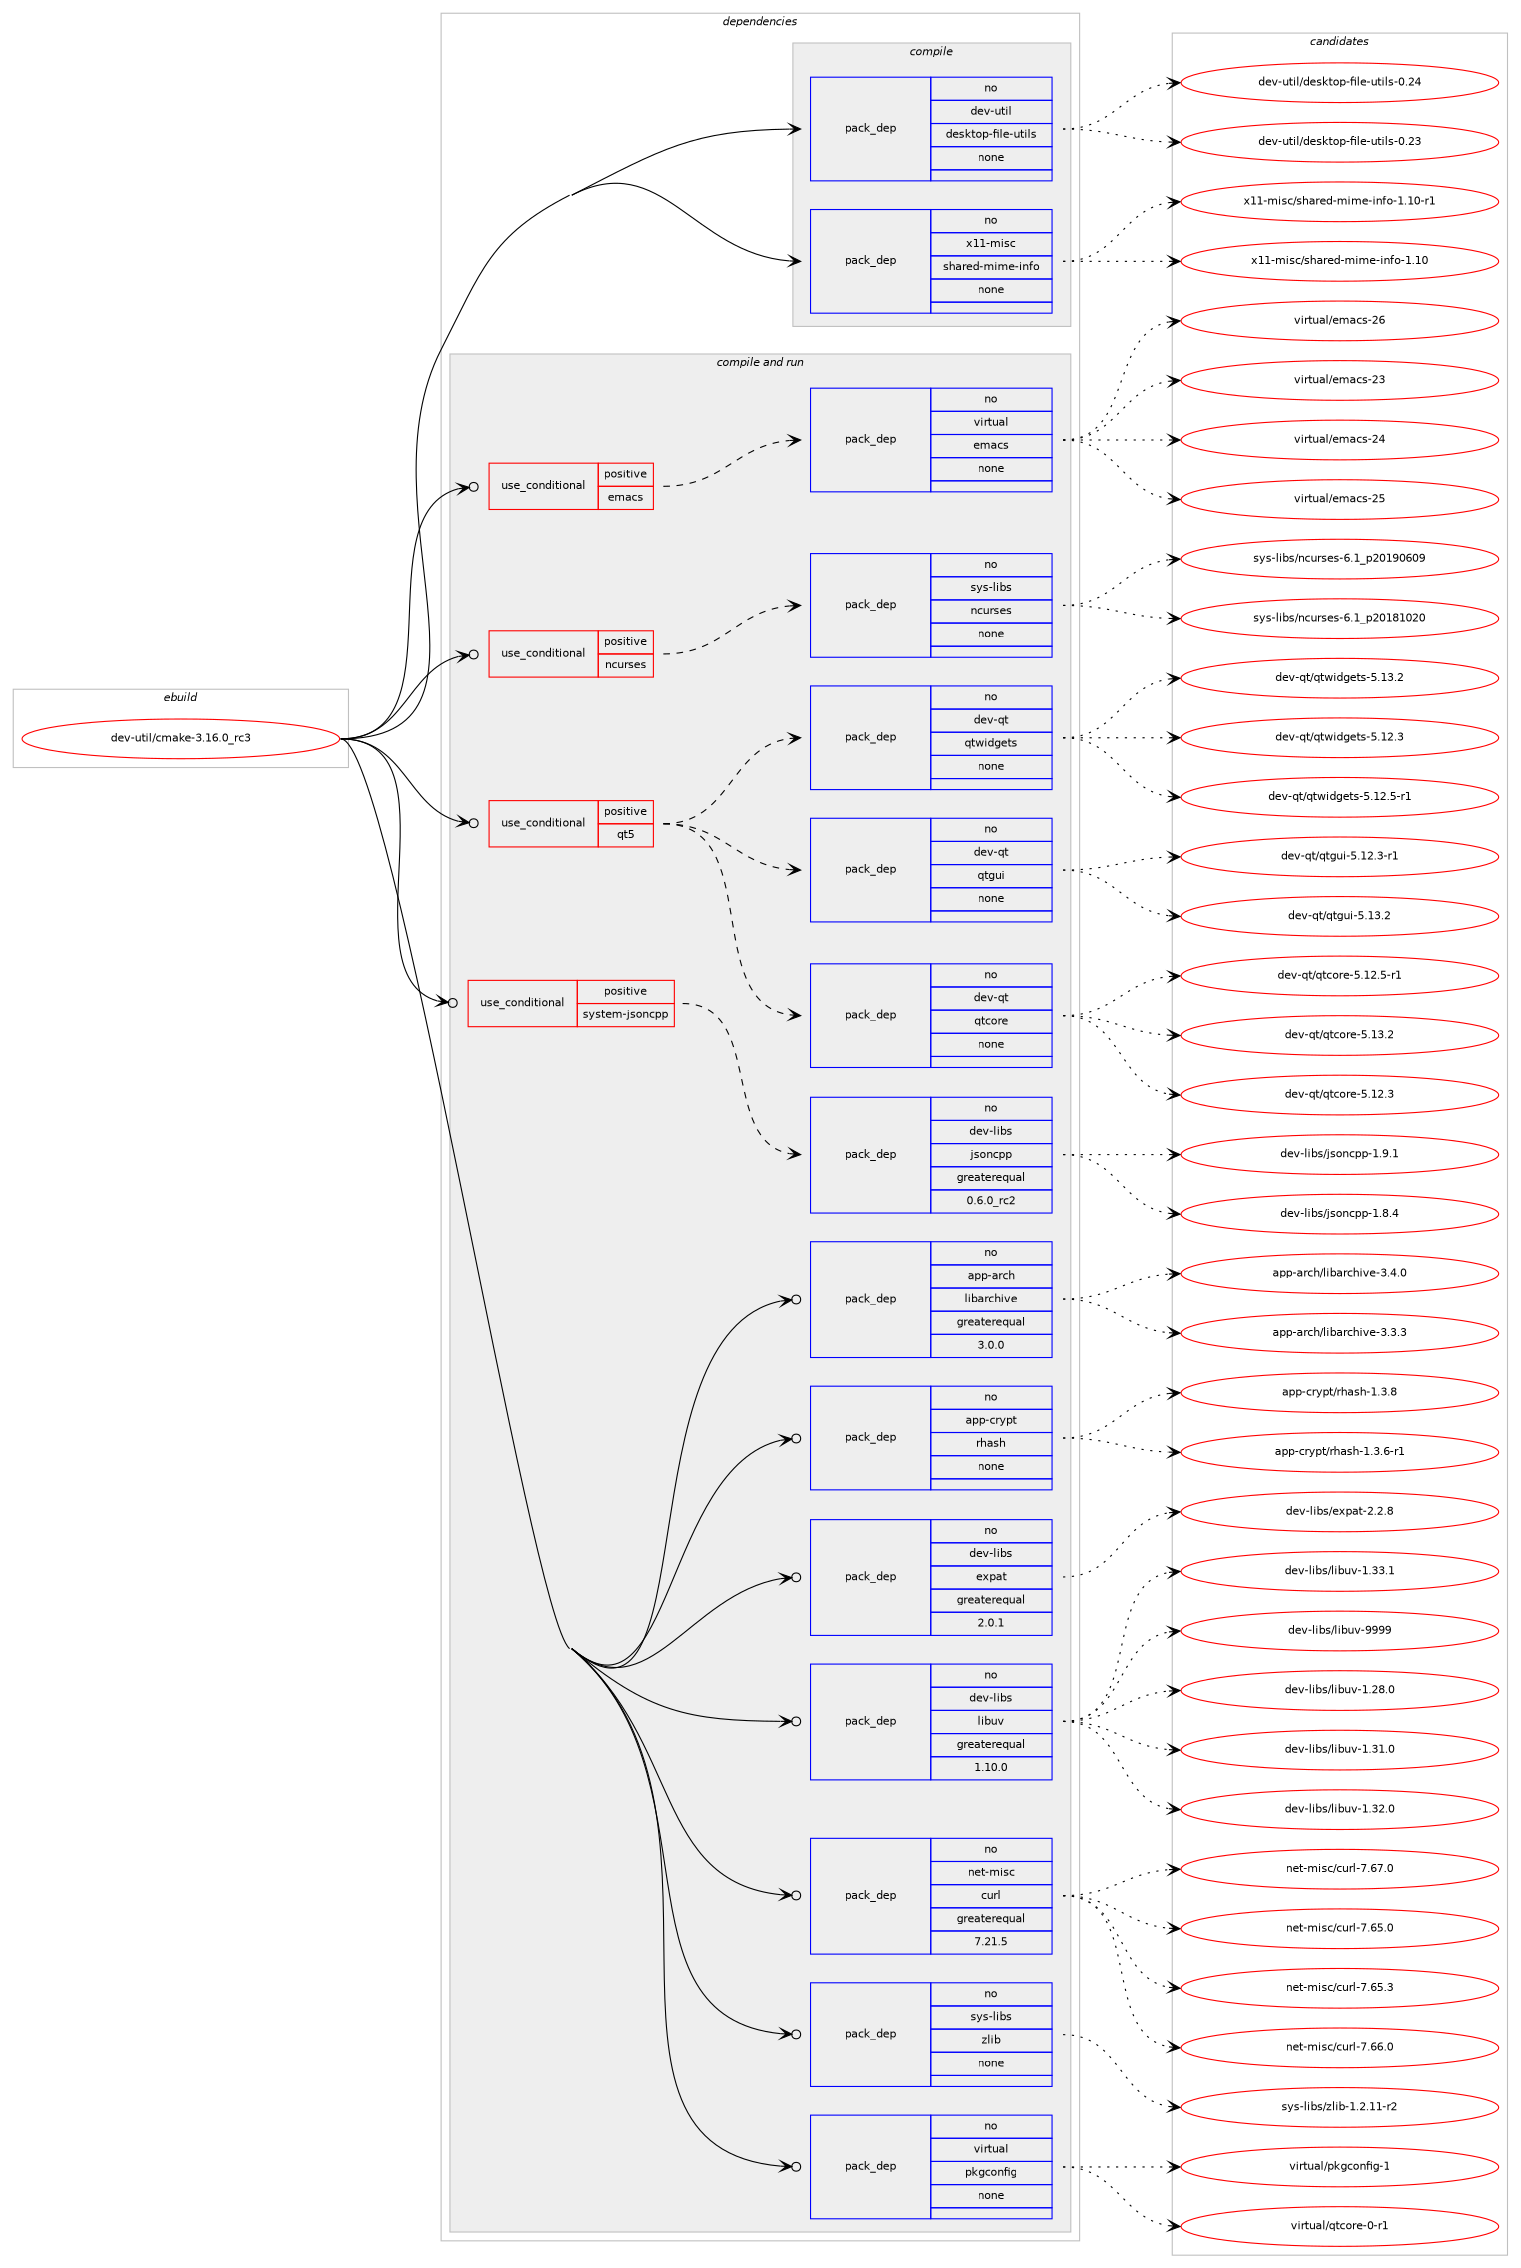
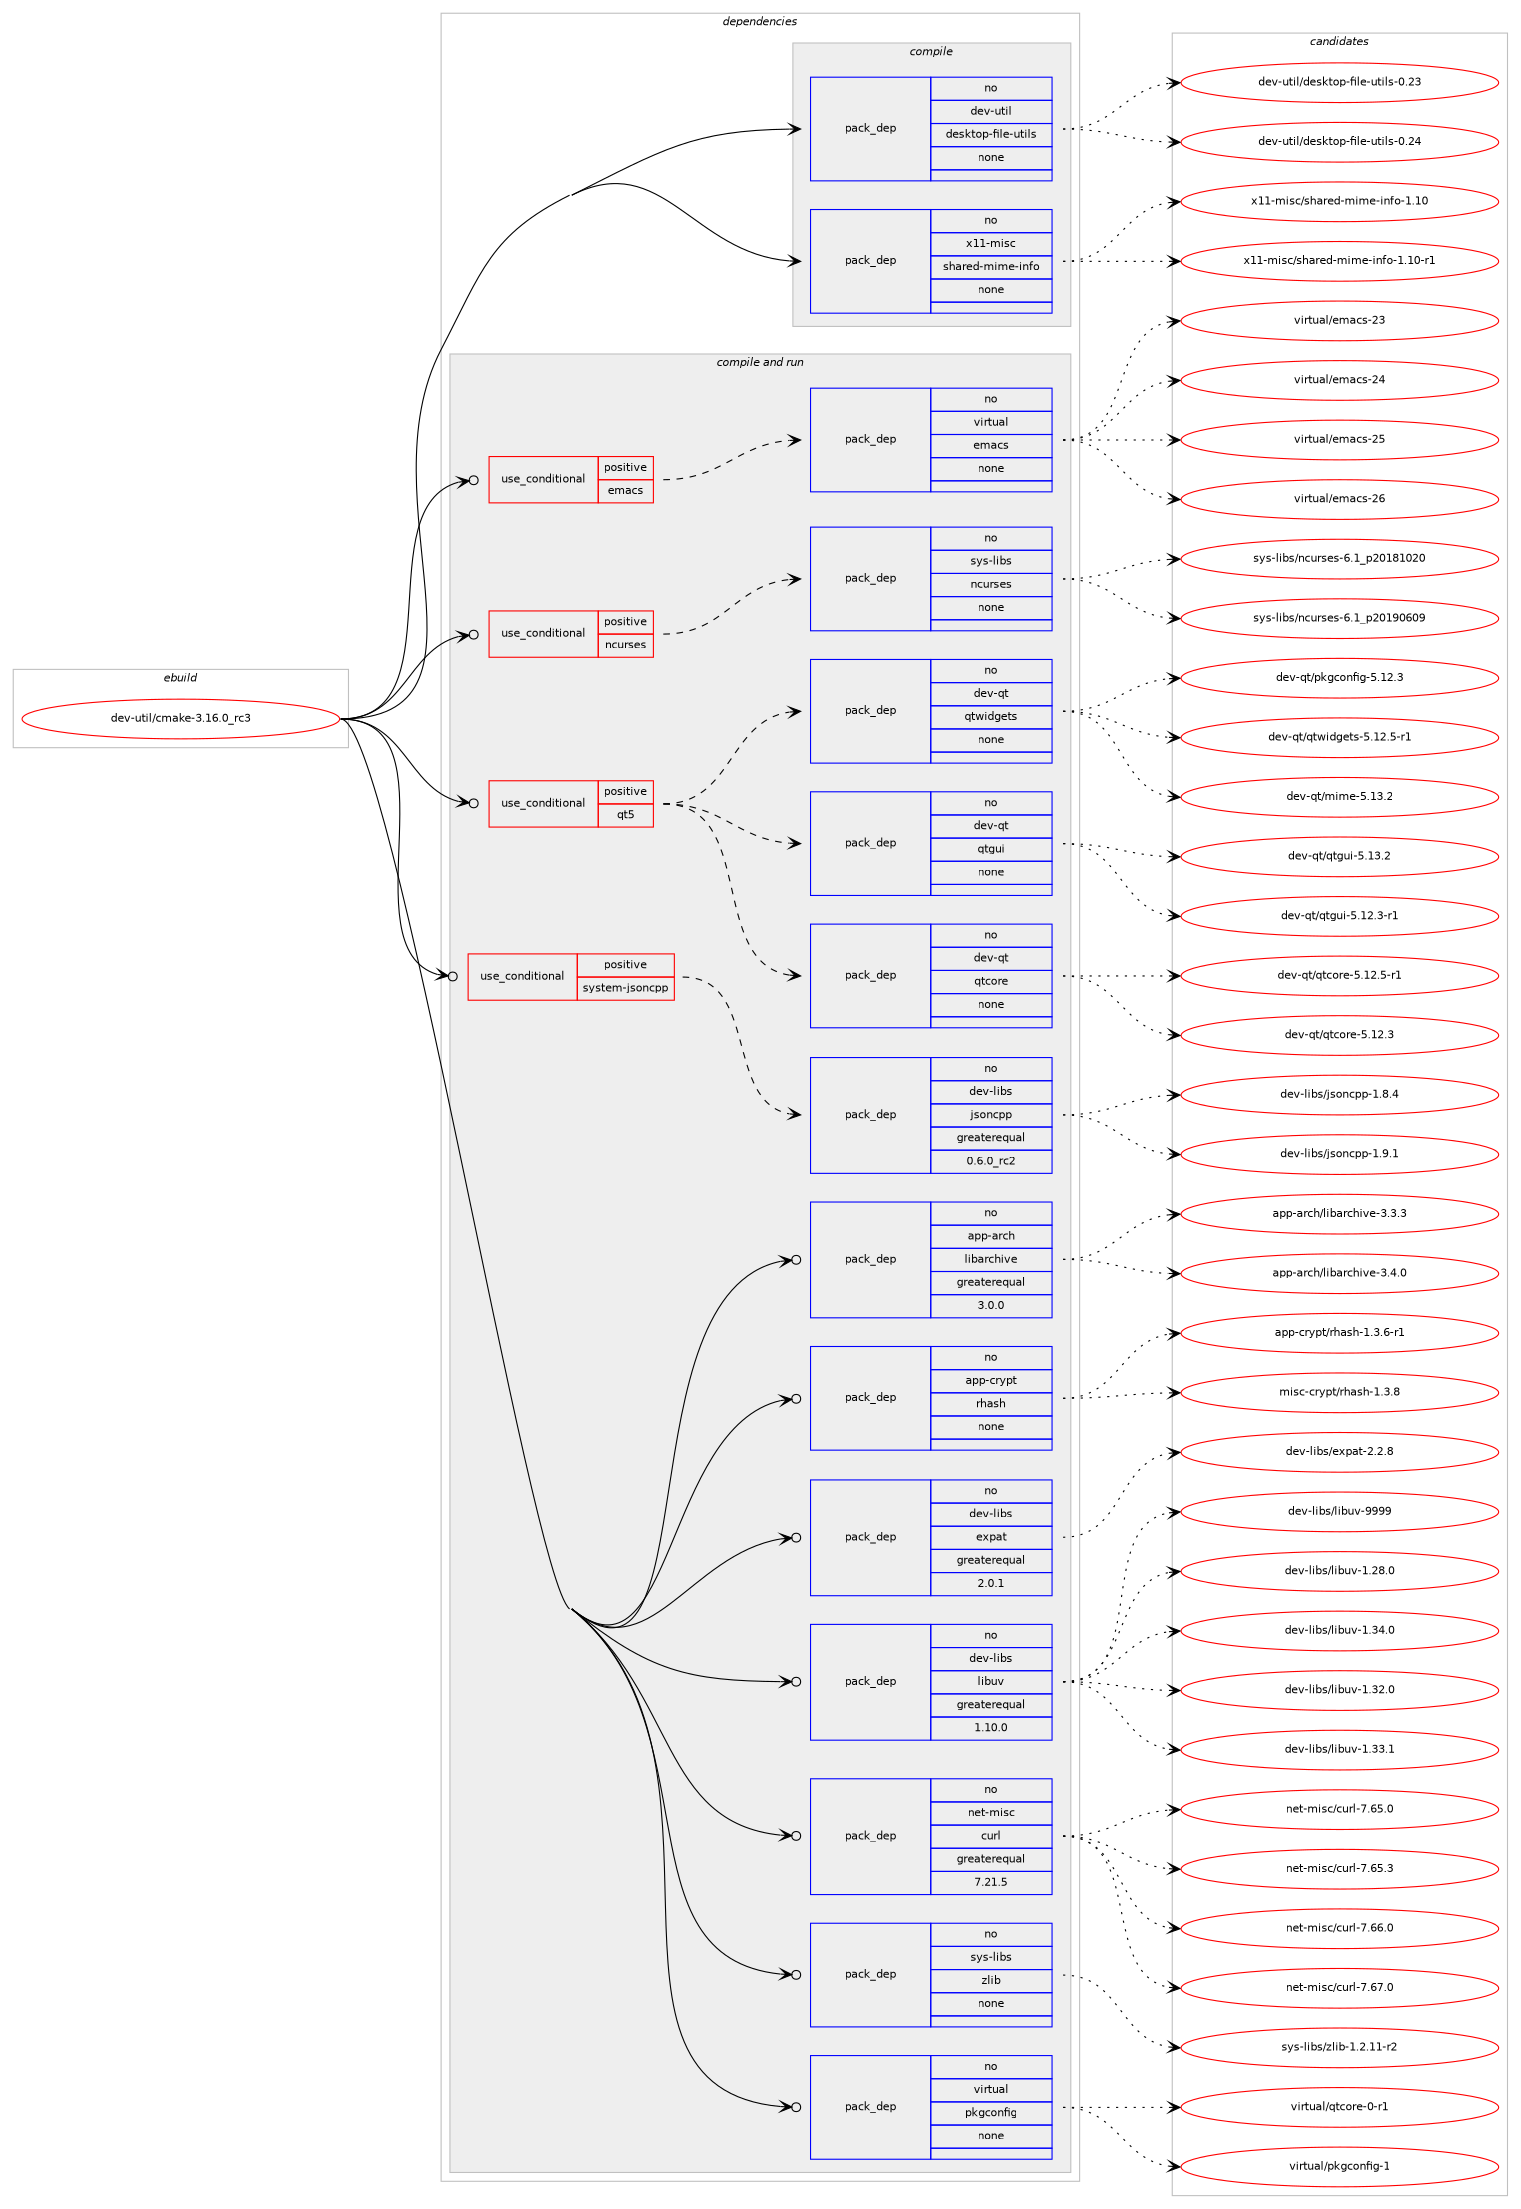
(1340, 678) -> (1340, 797)
(1340, 738) -> (1340, 678)
(1340, 1036) -> none
(1340, 1393) -> (1340, 1393)
(1340, 1750) -> (1340, 1631)
